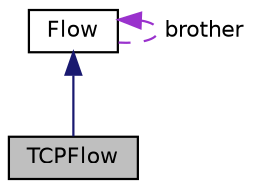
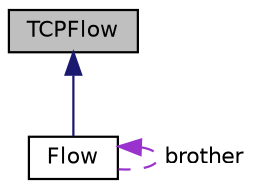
(73, 106) -> (73, 106)
